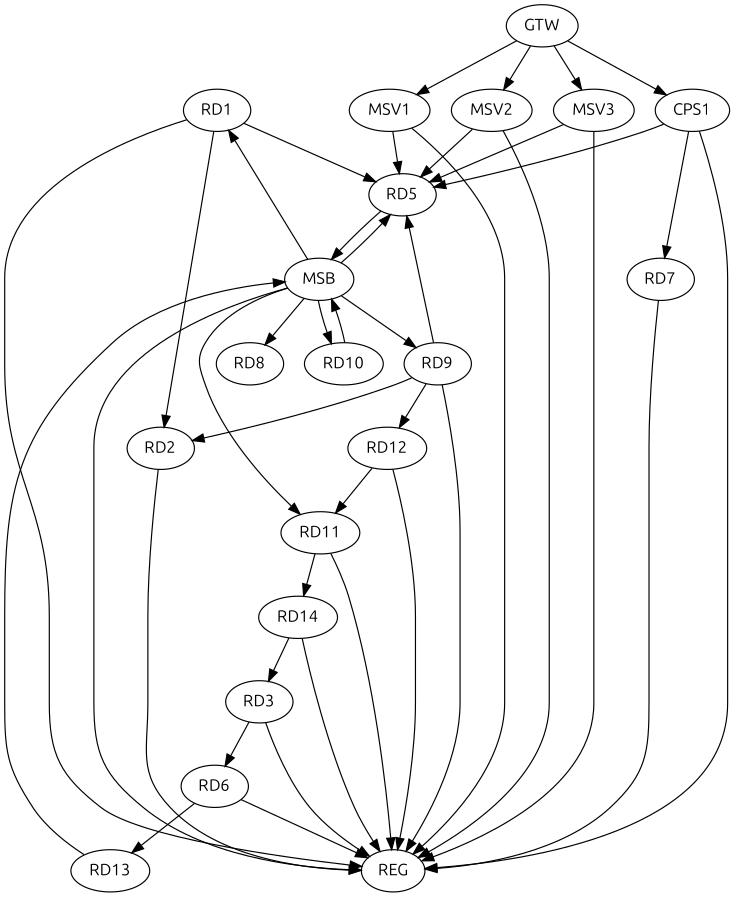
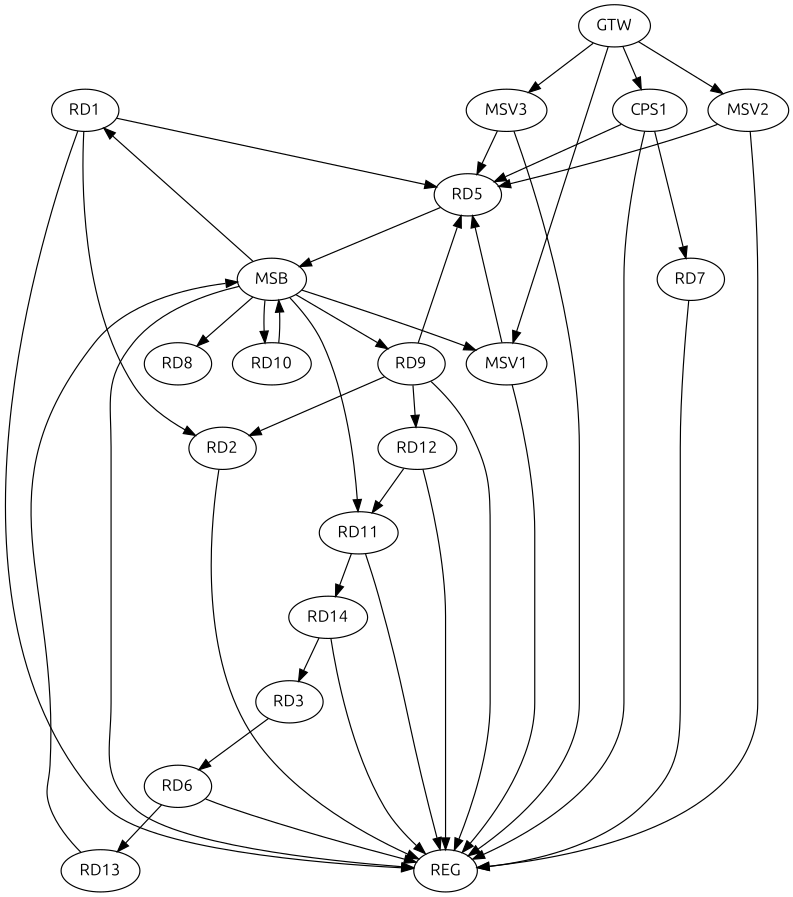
(362, 244) -> (383, 317)
(301, 795) -> none
